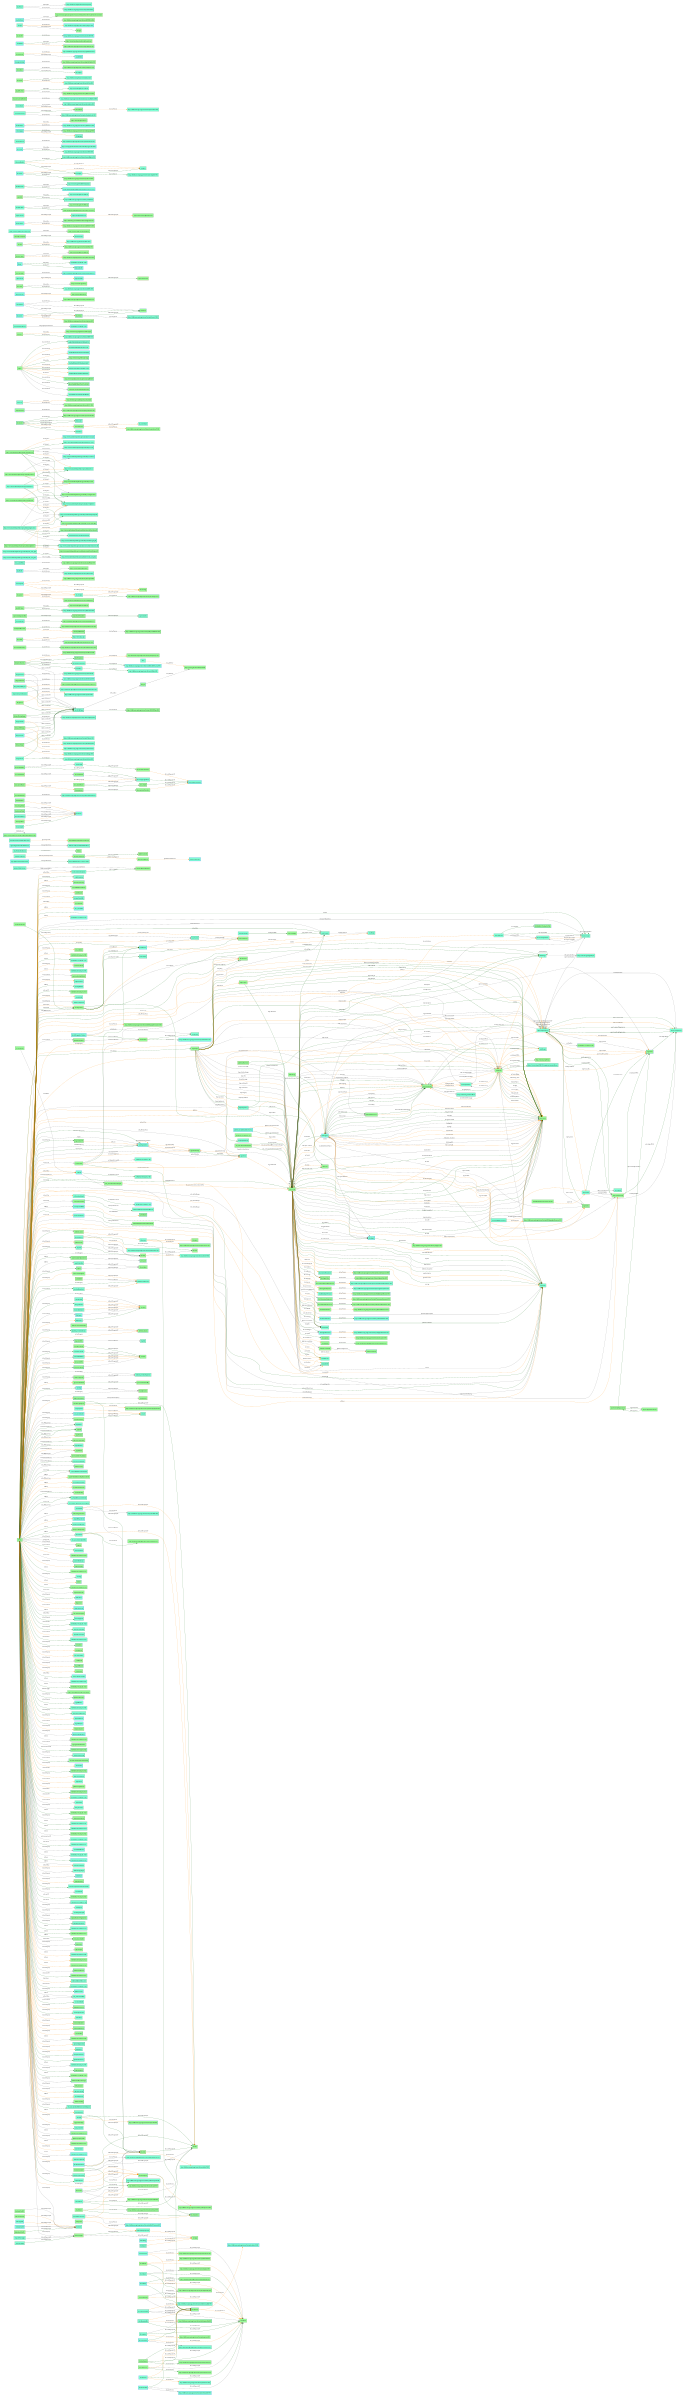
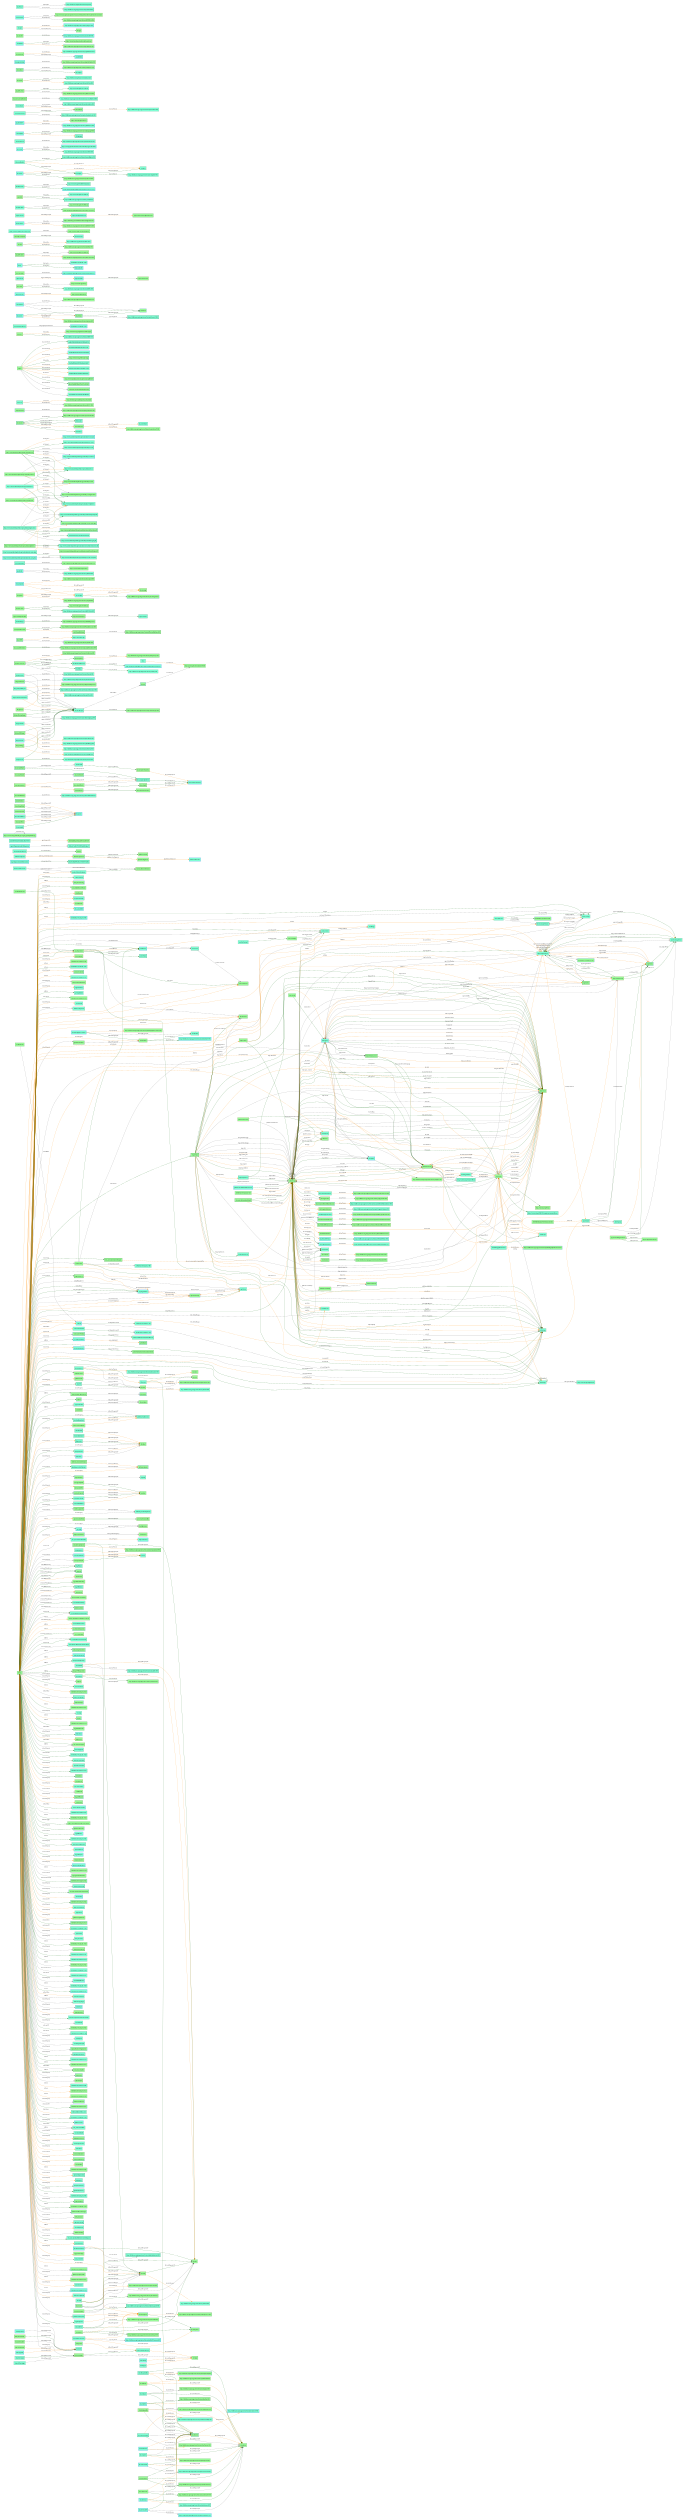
(31, 1591) -> (112, 1540)
